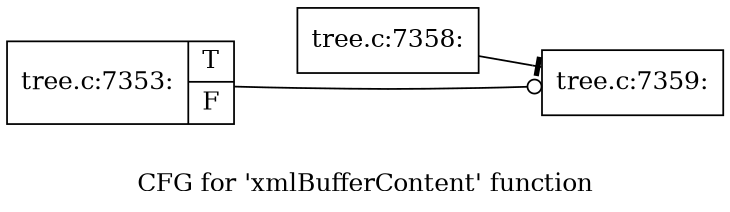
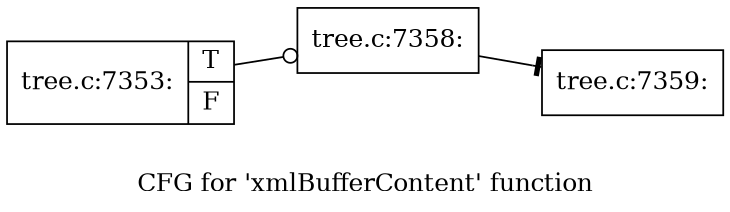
(381, 89) -> (259, 61)
